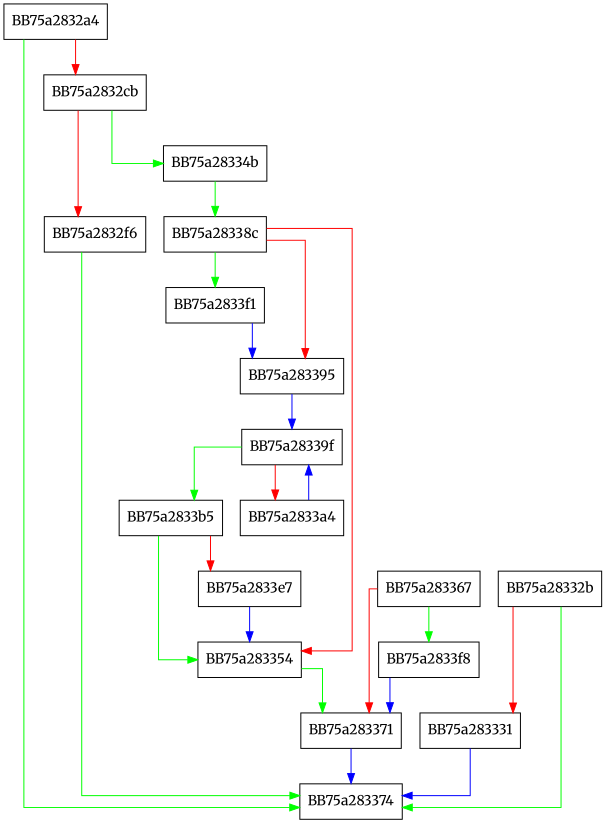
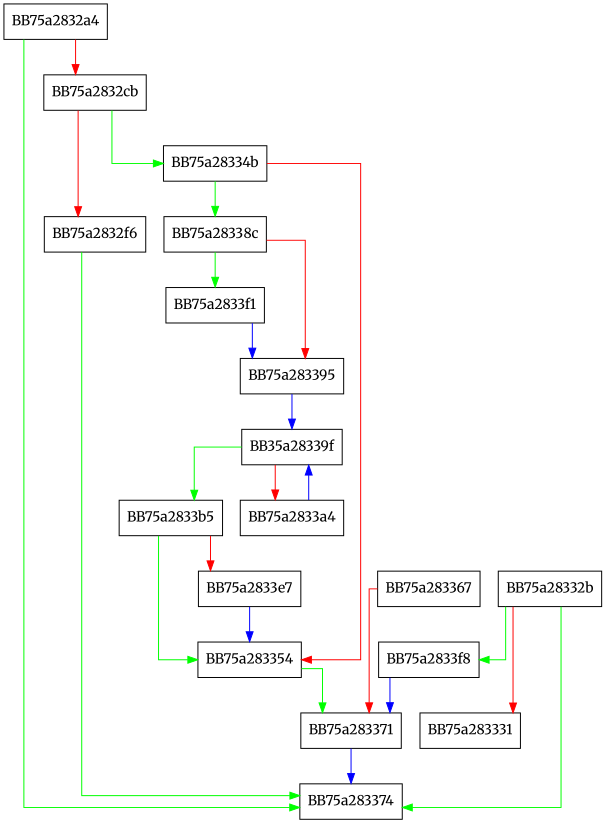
(352, 417) -> (361, 389)
(292, 447) -> (292, 447)
(429, 619) -> (506, 642)
(465, 796) -> none
